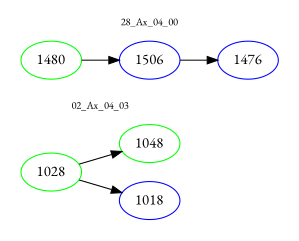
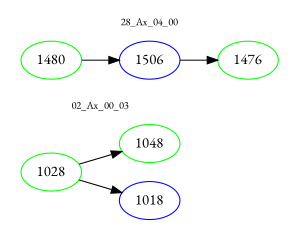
(248, 60) -> (248, 60)
(100, 106) -> (100, 106)
